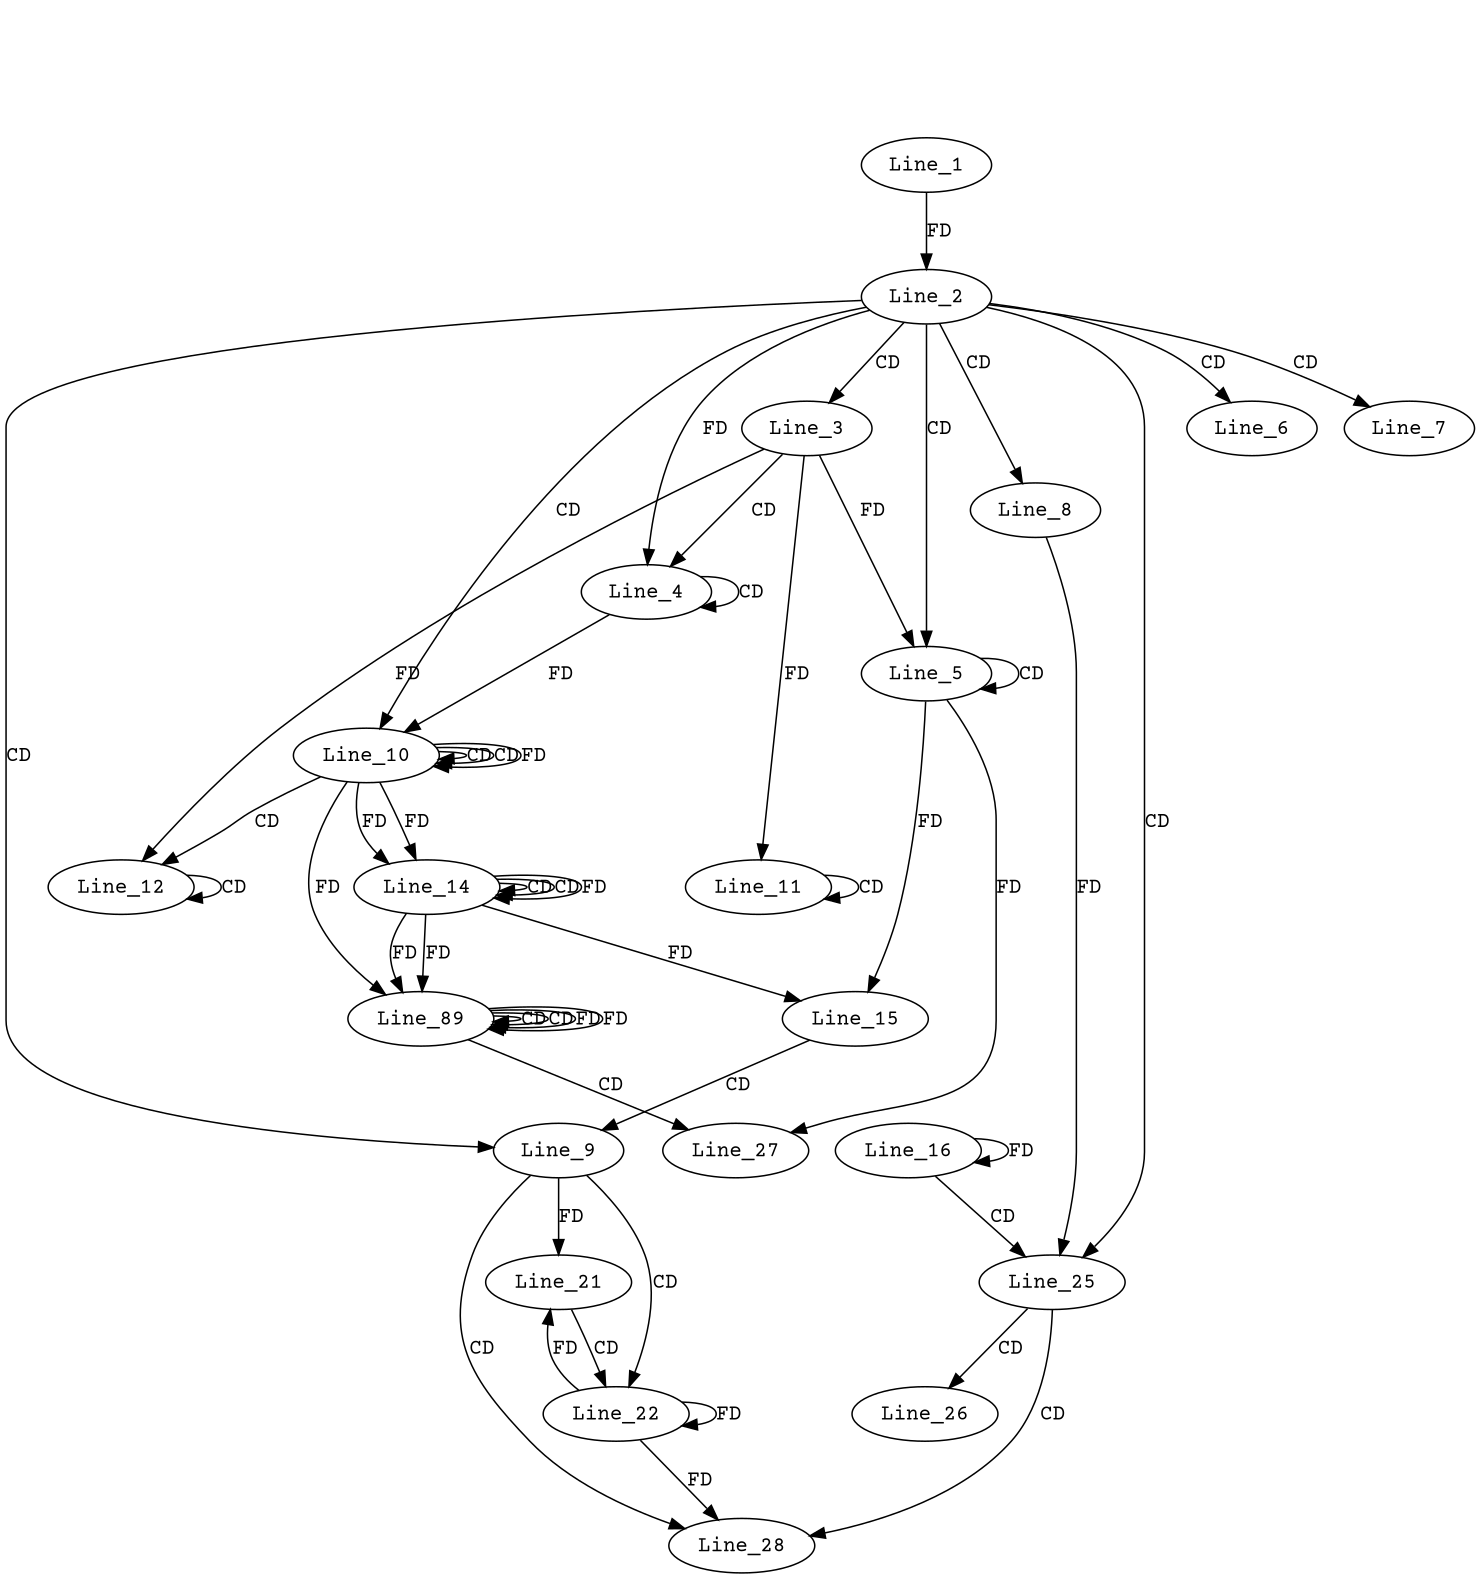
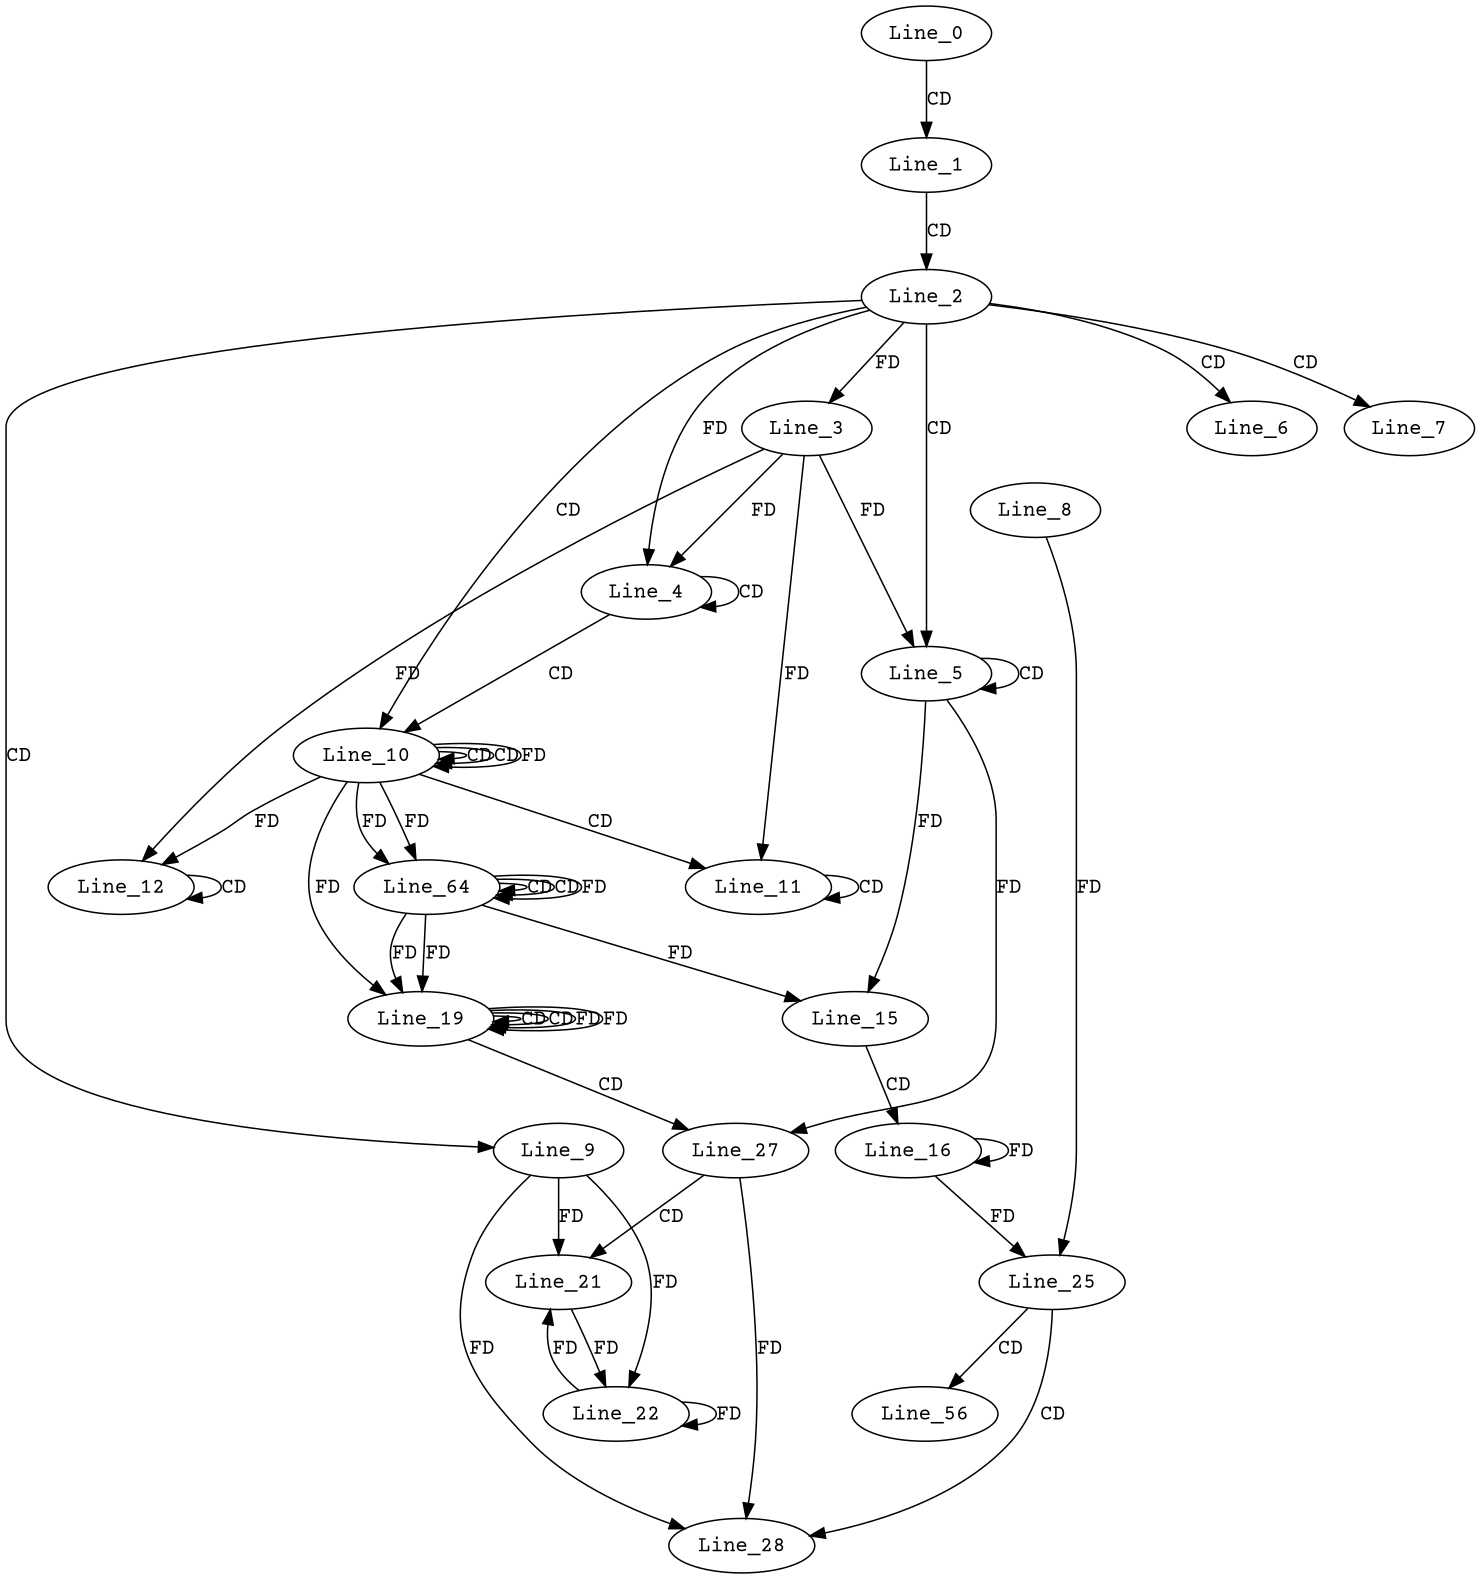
none -> (926, 33)
(939, 231) -> (939, 231)
(888, 363) -> (888, 363)
(977, 396) -> none
(764, 510) -> (764, 510)
(561, 674) -> (561, 674)
(1144, 738) -> none
none -> (555, 819)
(267, 821) -> (267, 821)
(427, 887) -> (427, 887)
(421, 1019) -> (421, 1019)
(713, 1082) -> (879, 1078)
none -> (653, 1212)
(1003, 1216) -> (1003, 1216)
(665, 1282) -> (665, 1282)
(482, 1348) -> (482, 1348)
(606, 1348) -> (606, 1348)
(925, 1414) -> (925, 1414)
(674, 1474) -> (756, 1340)
